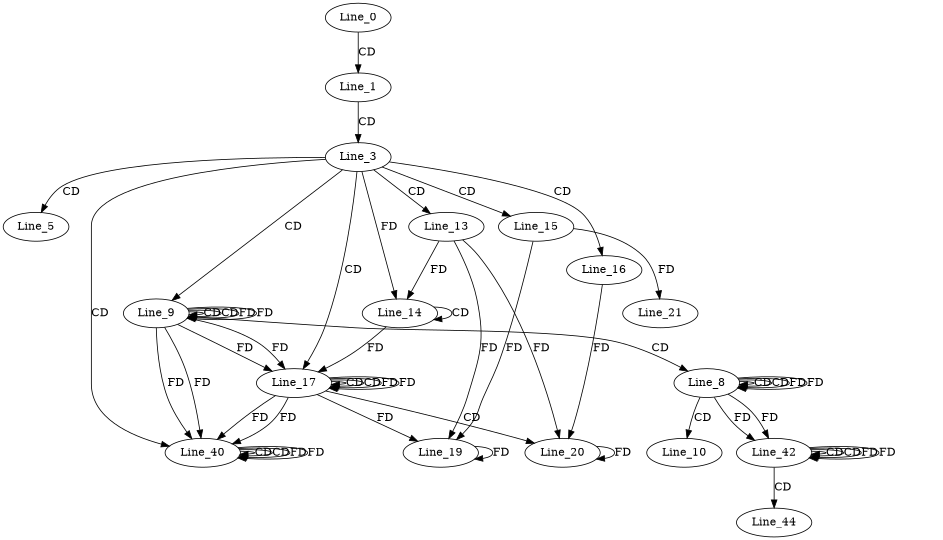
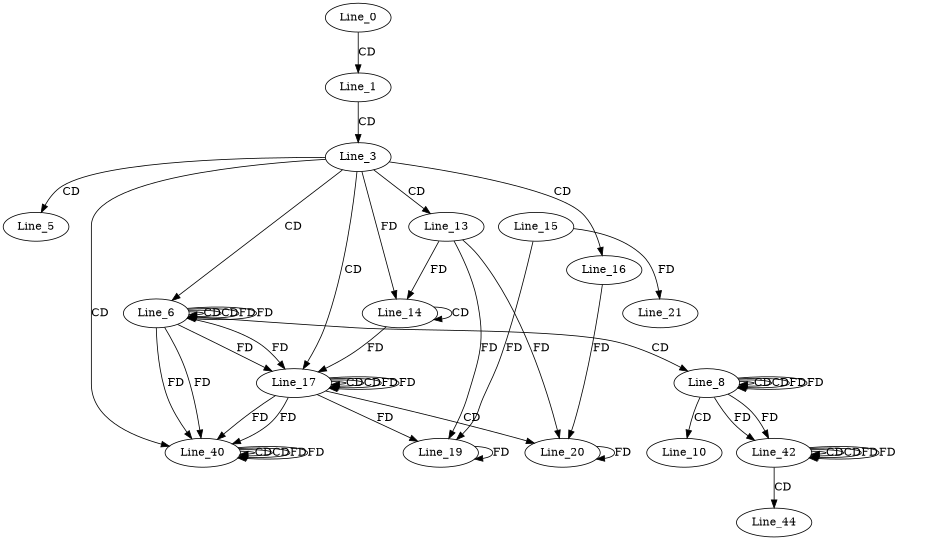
(443, 190) -> none
(156, 313) -> (156, 313)
